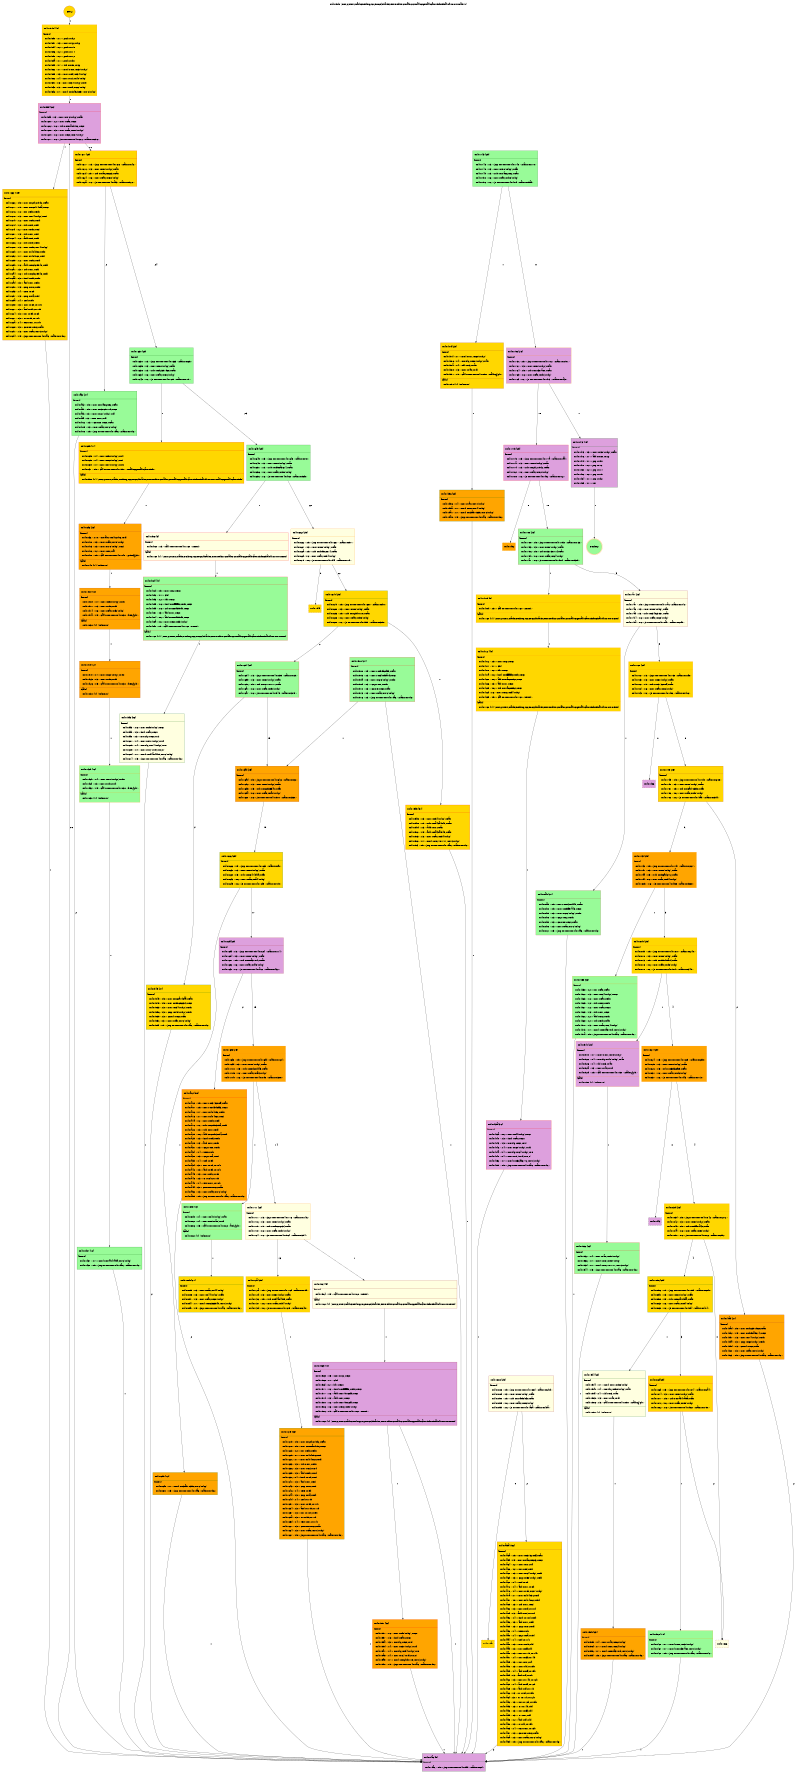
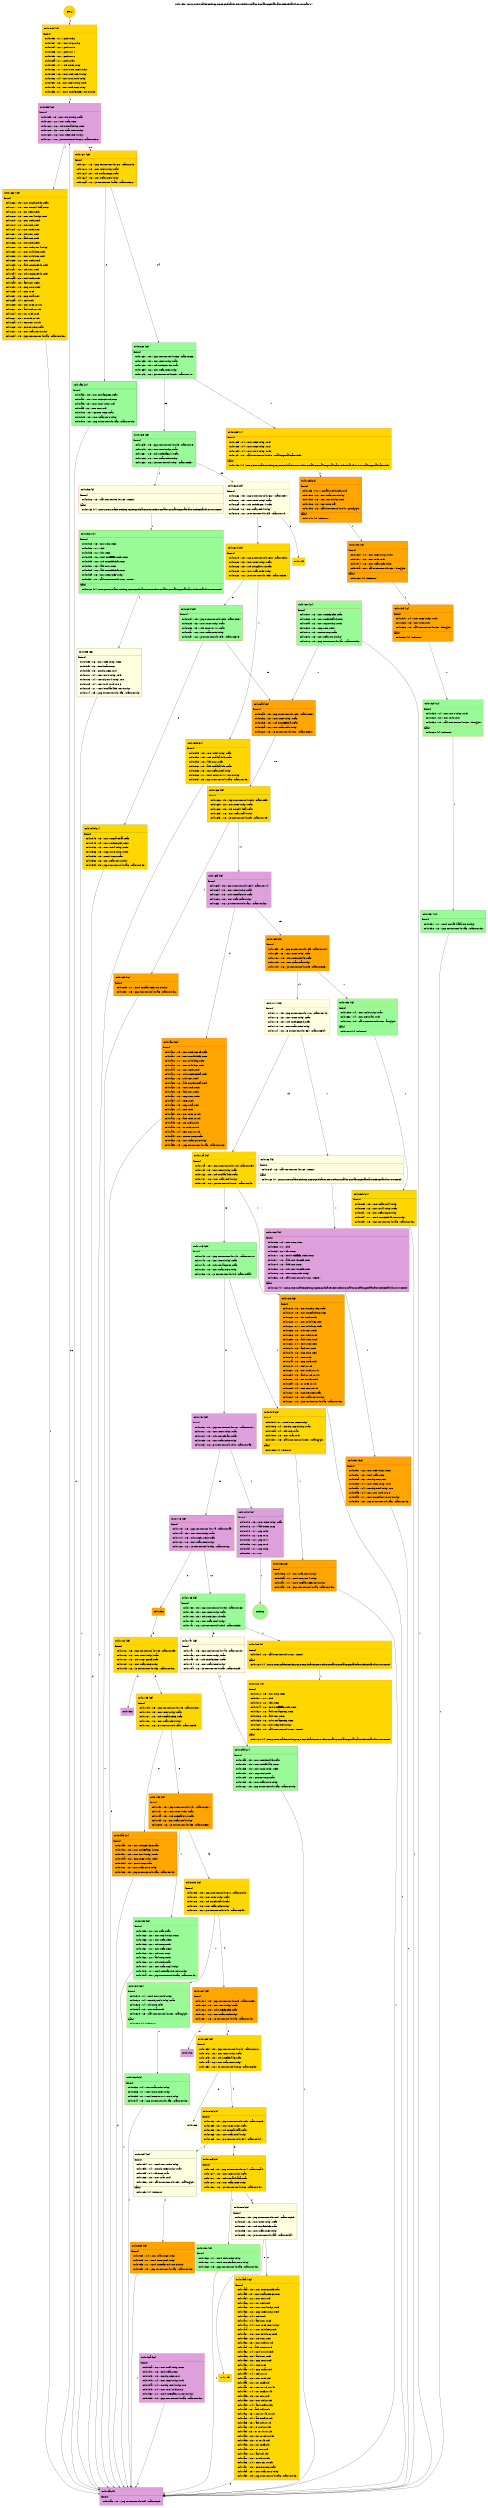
(658, 643) -> (154, 1626)
(526, 915) -> none
(607, 1064) -> (158, 2005)
none -> (224, 1214)
(707, 1525) -> (249, 2197)
(446, 1585) -> (413, 1977)
